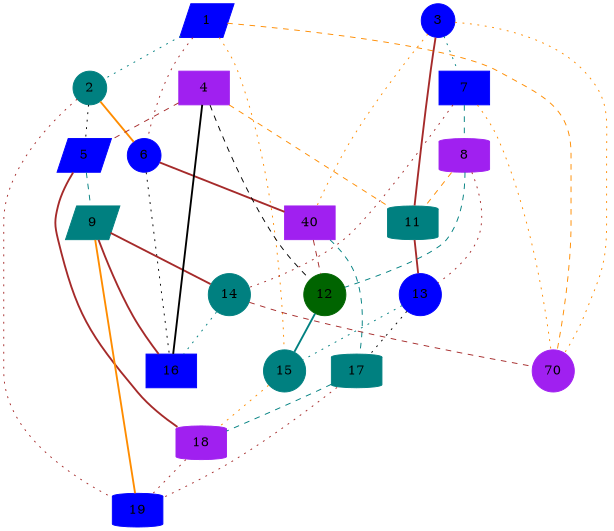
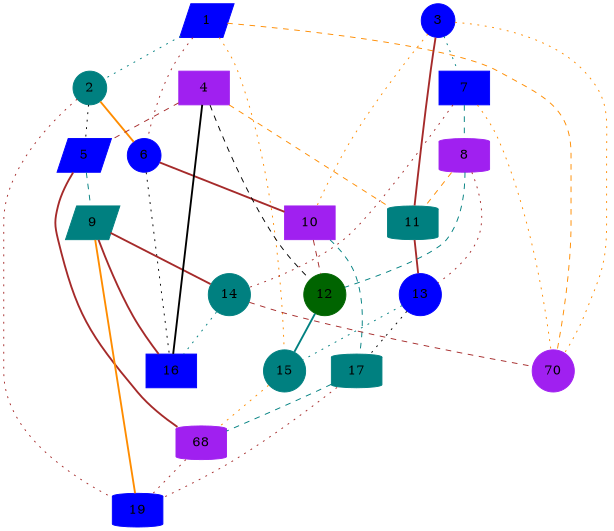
(310, 223) -> (310, 223)
(201, 443) -> (201, 443)
